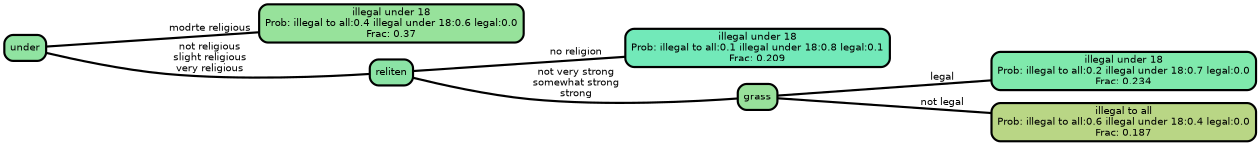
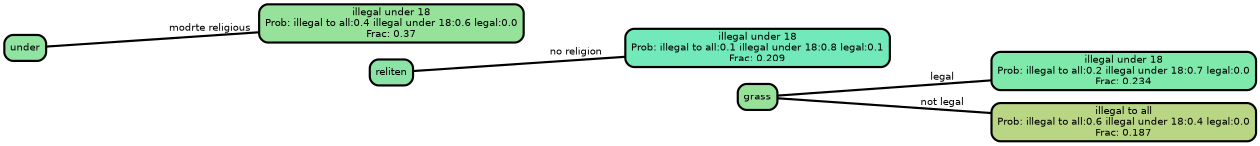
(207, 76) -> none
(574, 102) -> none
